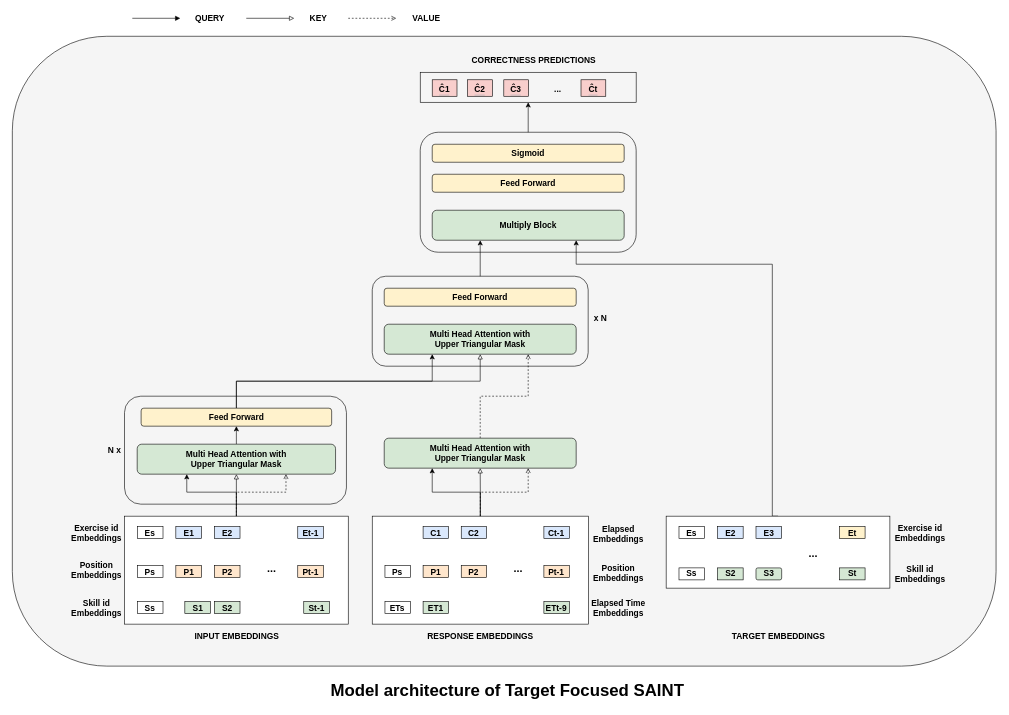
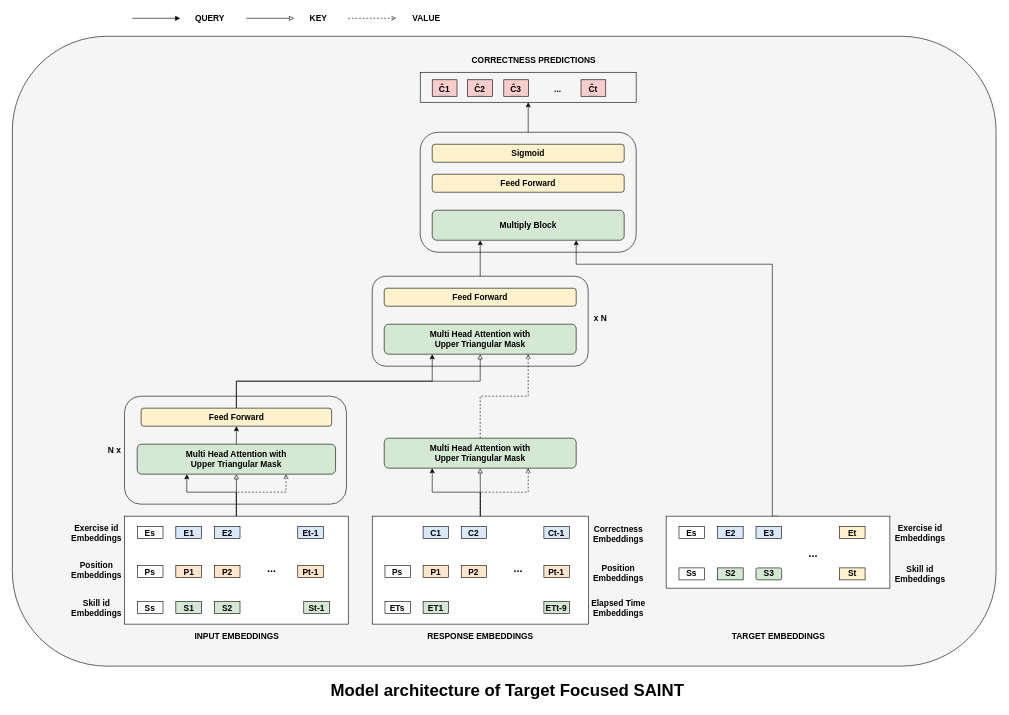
(619, 534) -> (619, 534)
(852, 574) -> (852, 574)
(198, 608) -> (189, 608)
